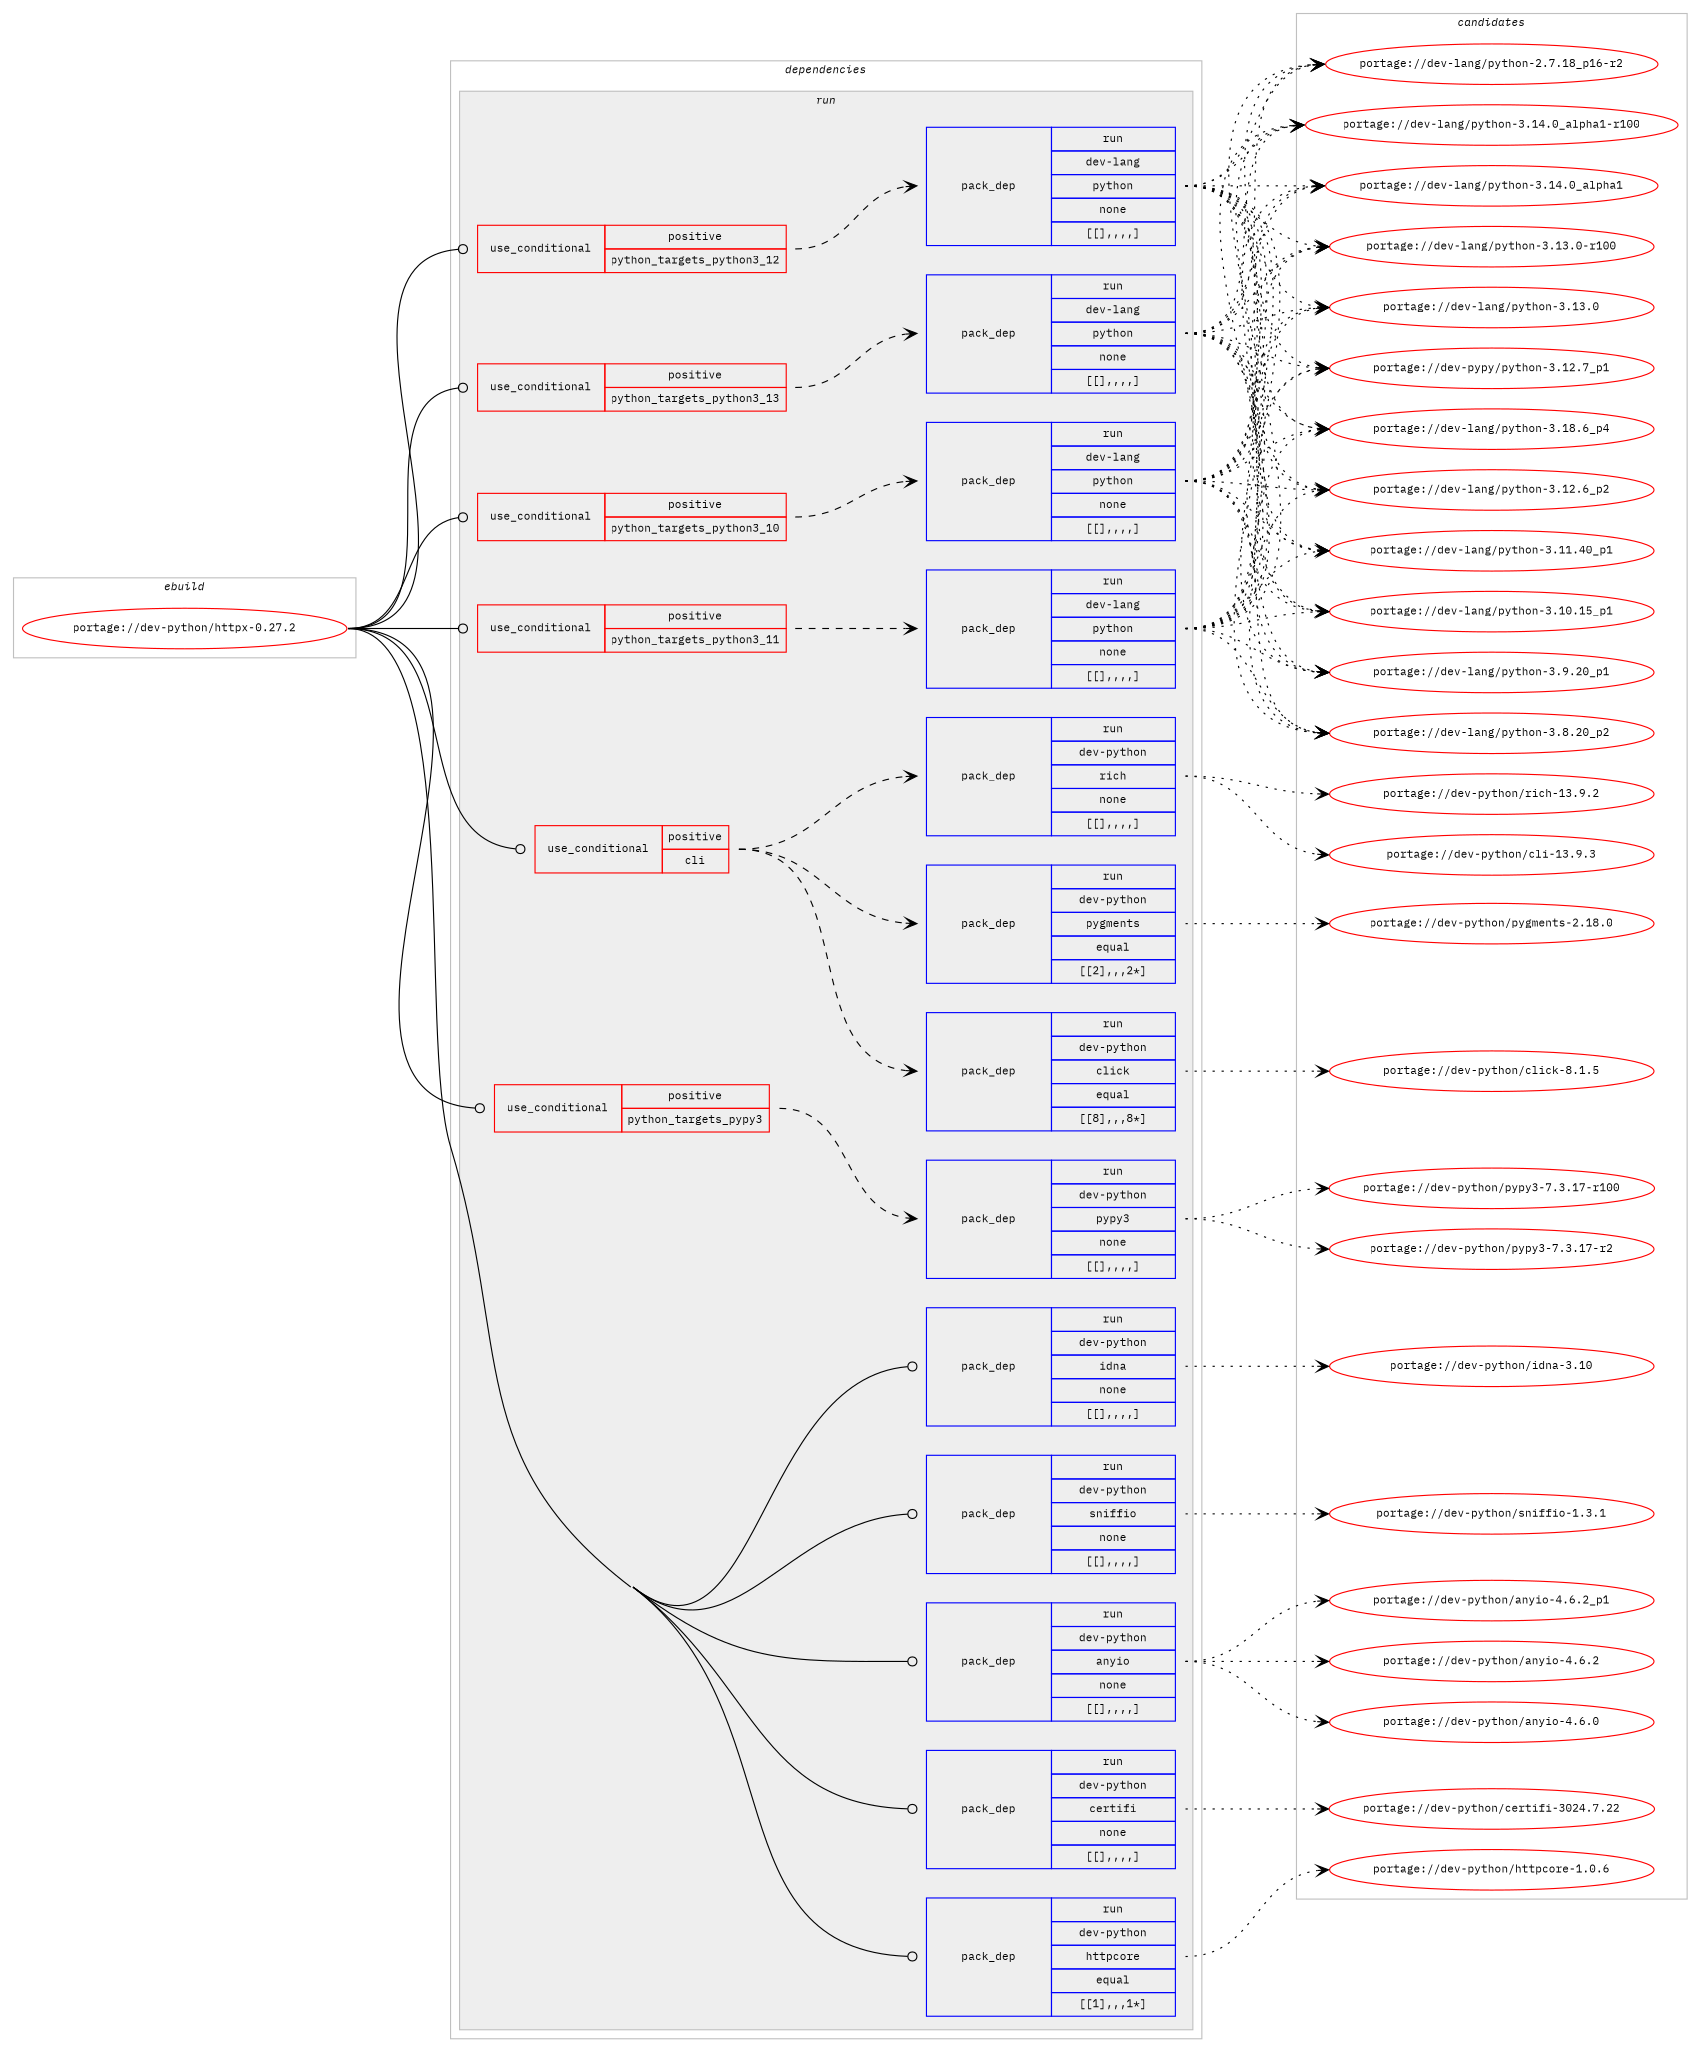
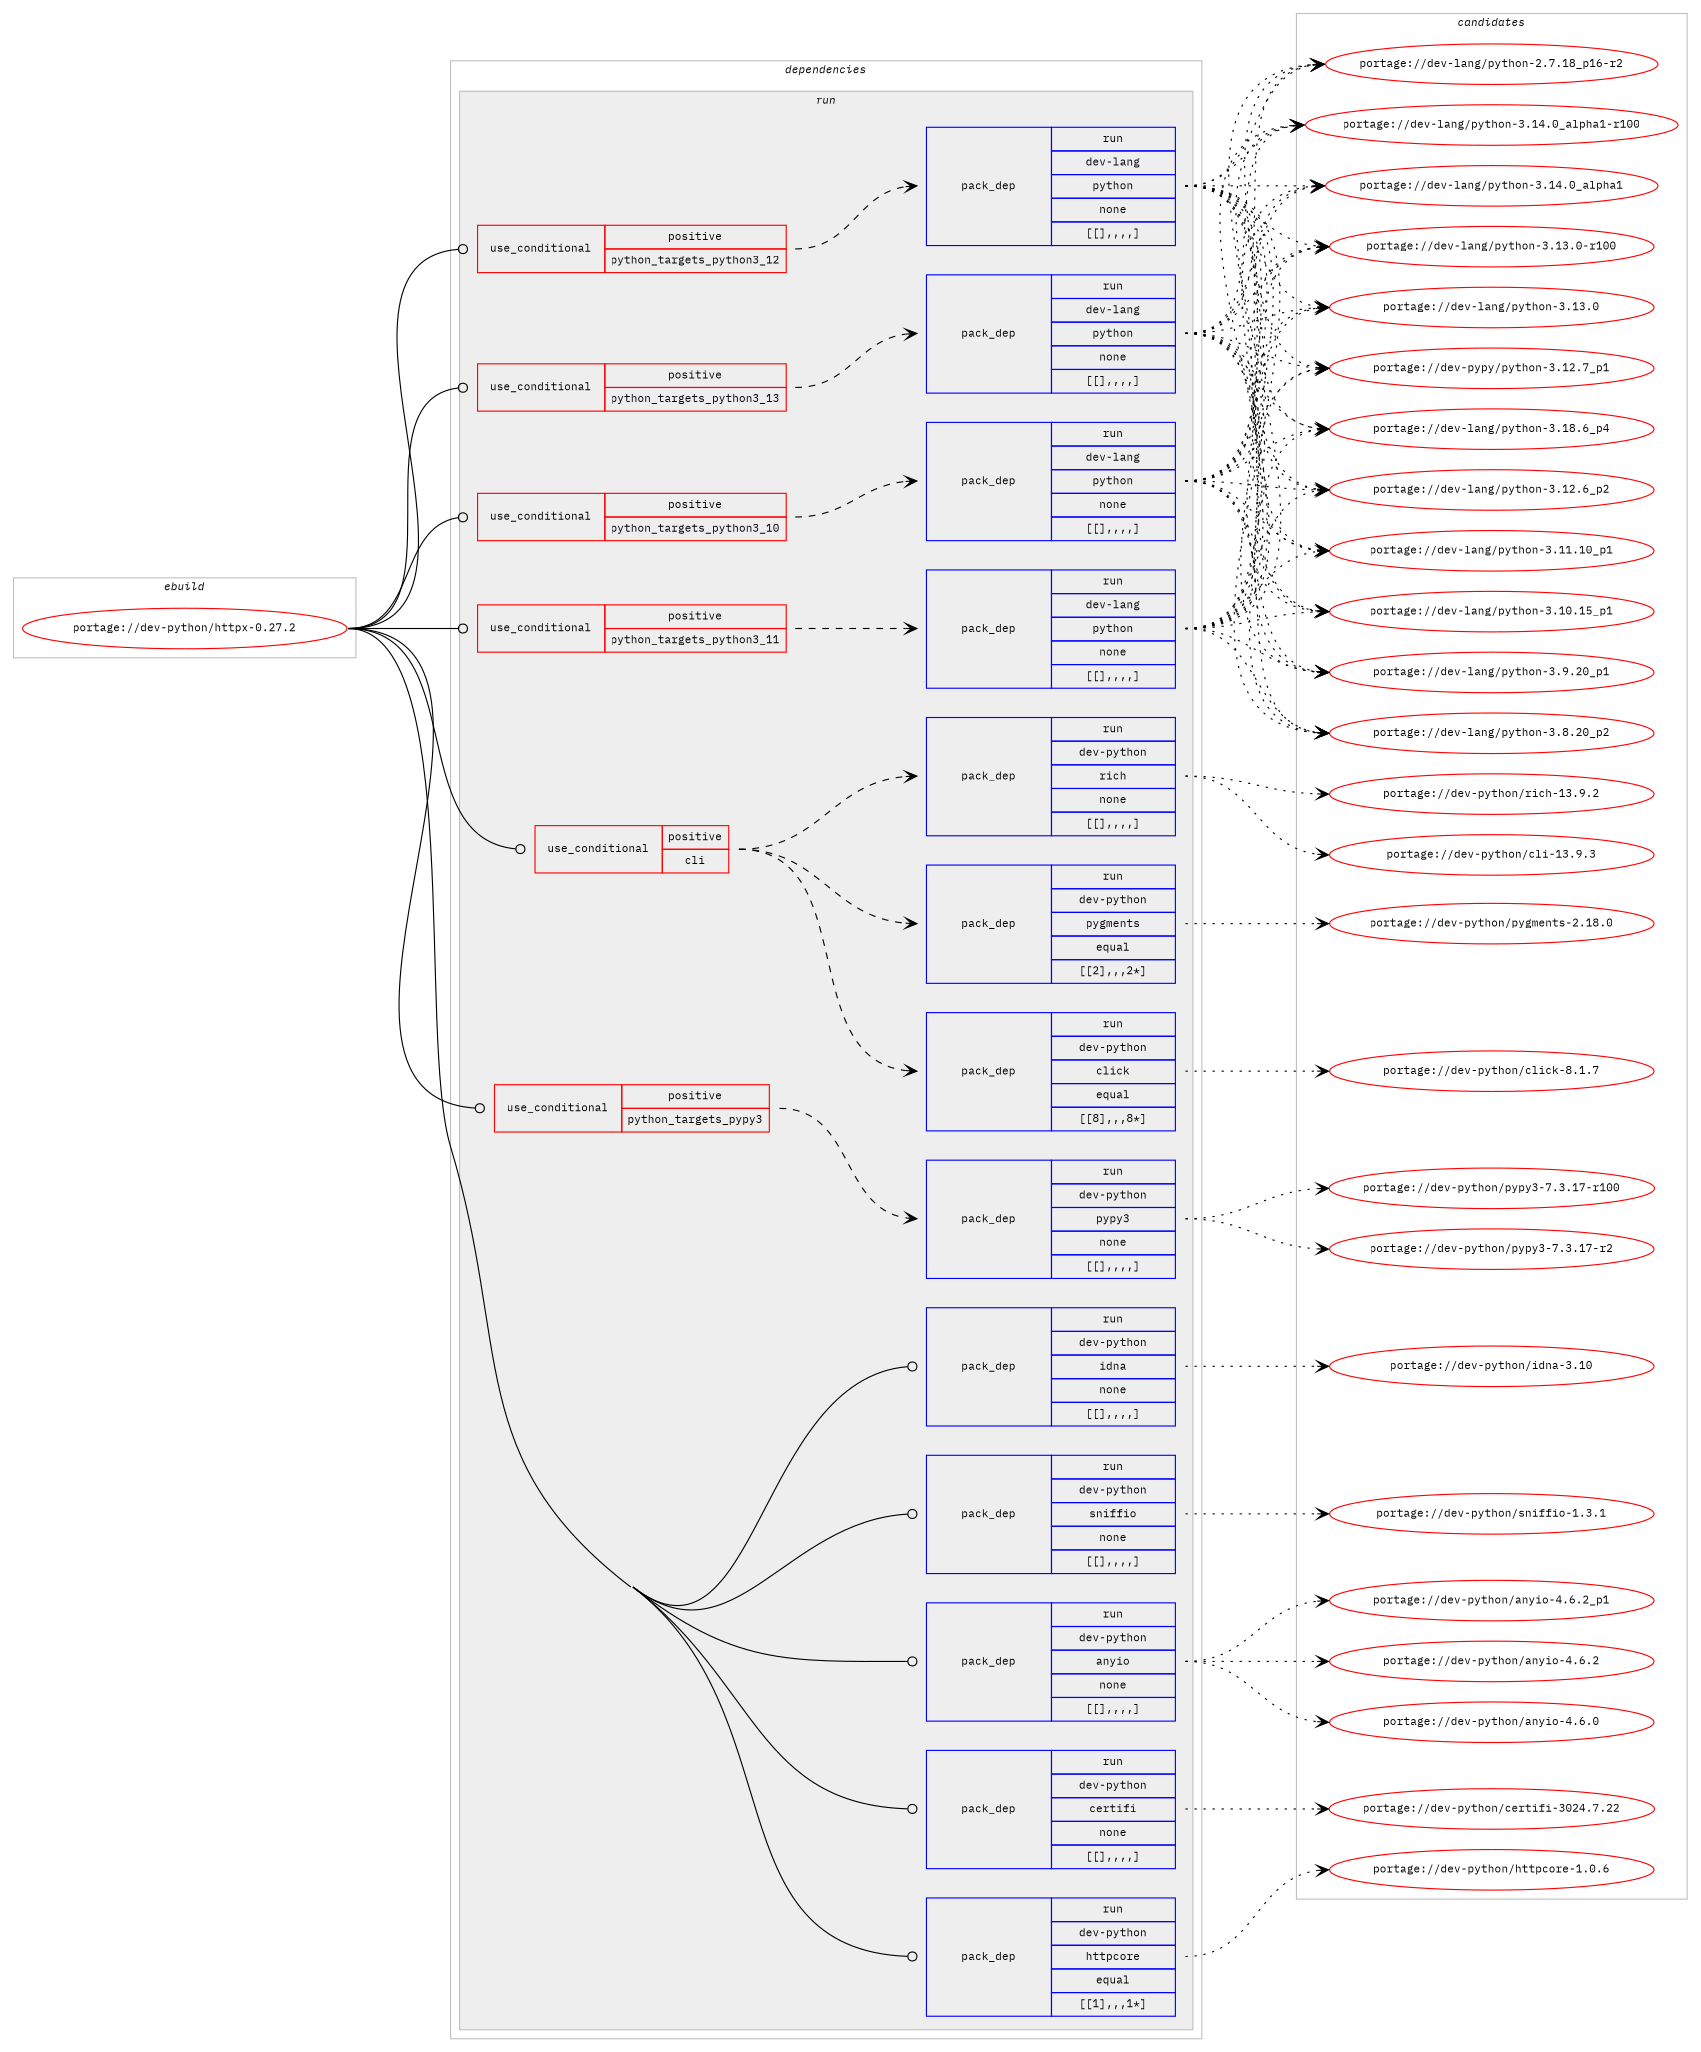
(1492, 551) -> (1492, 551)
(1492, 1071) -> (1492, 1071)
